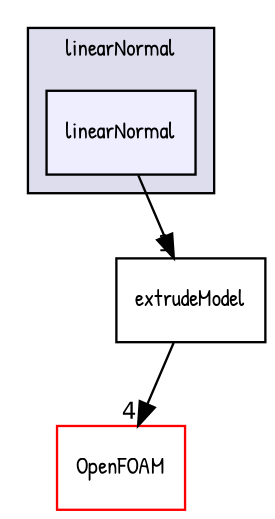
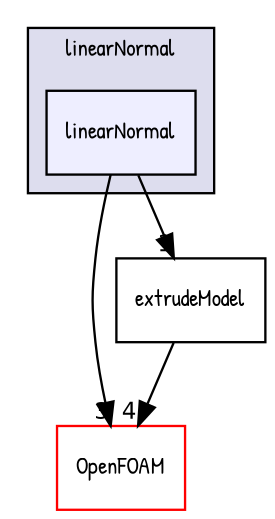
none -> (93, 288)
